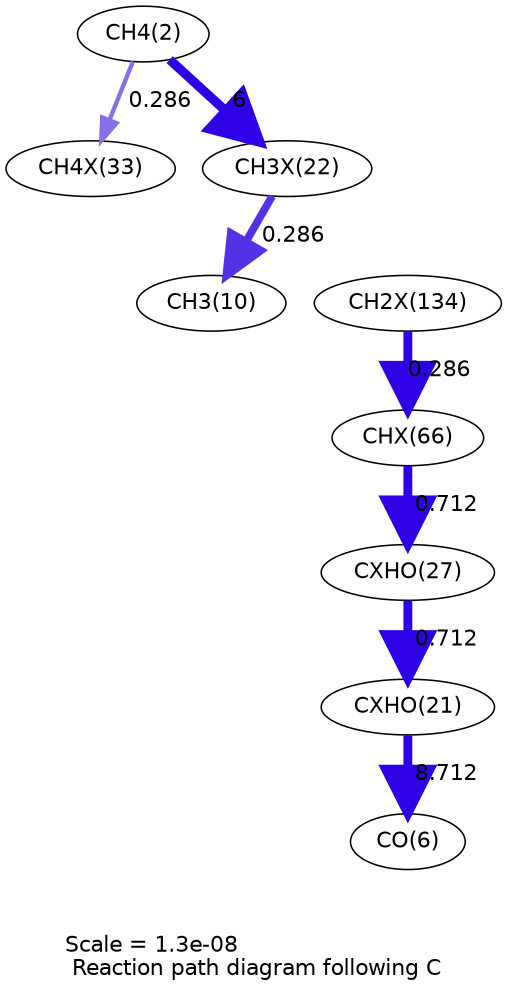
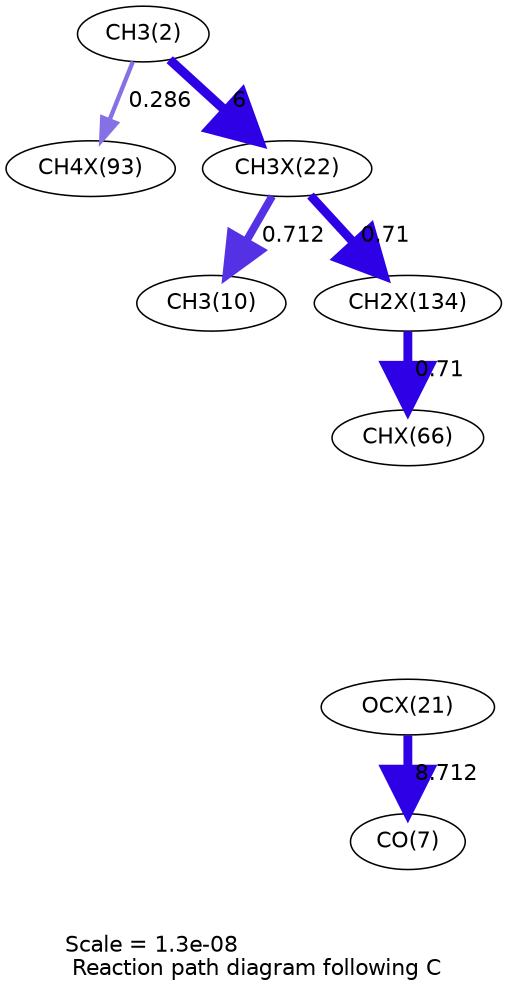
(143, 34) -> (143, 34)
(91, 169) -> (91, 169)
none -> (332, 219)
(290, 236) -> (290, 236)
(436, 371) -> (436, 371)
(408, 572) -> none
(408, 707) -> (408, 707)
(408, 842) -> (408, 842)
